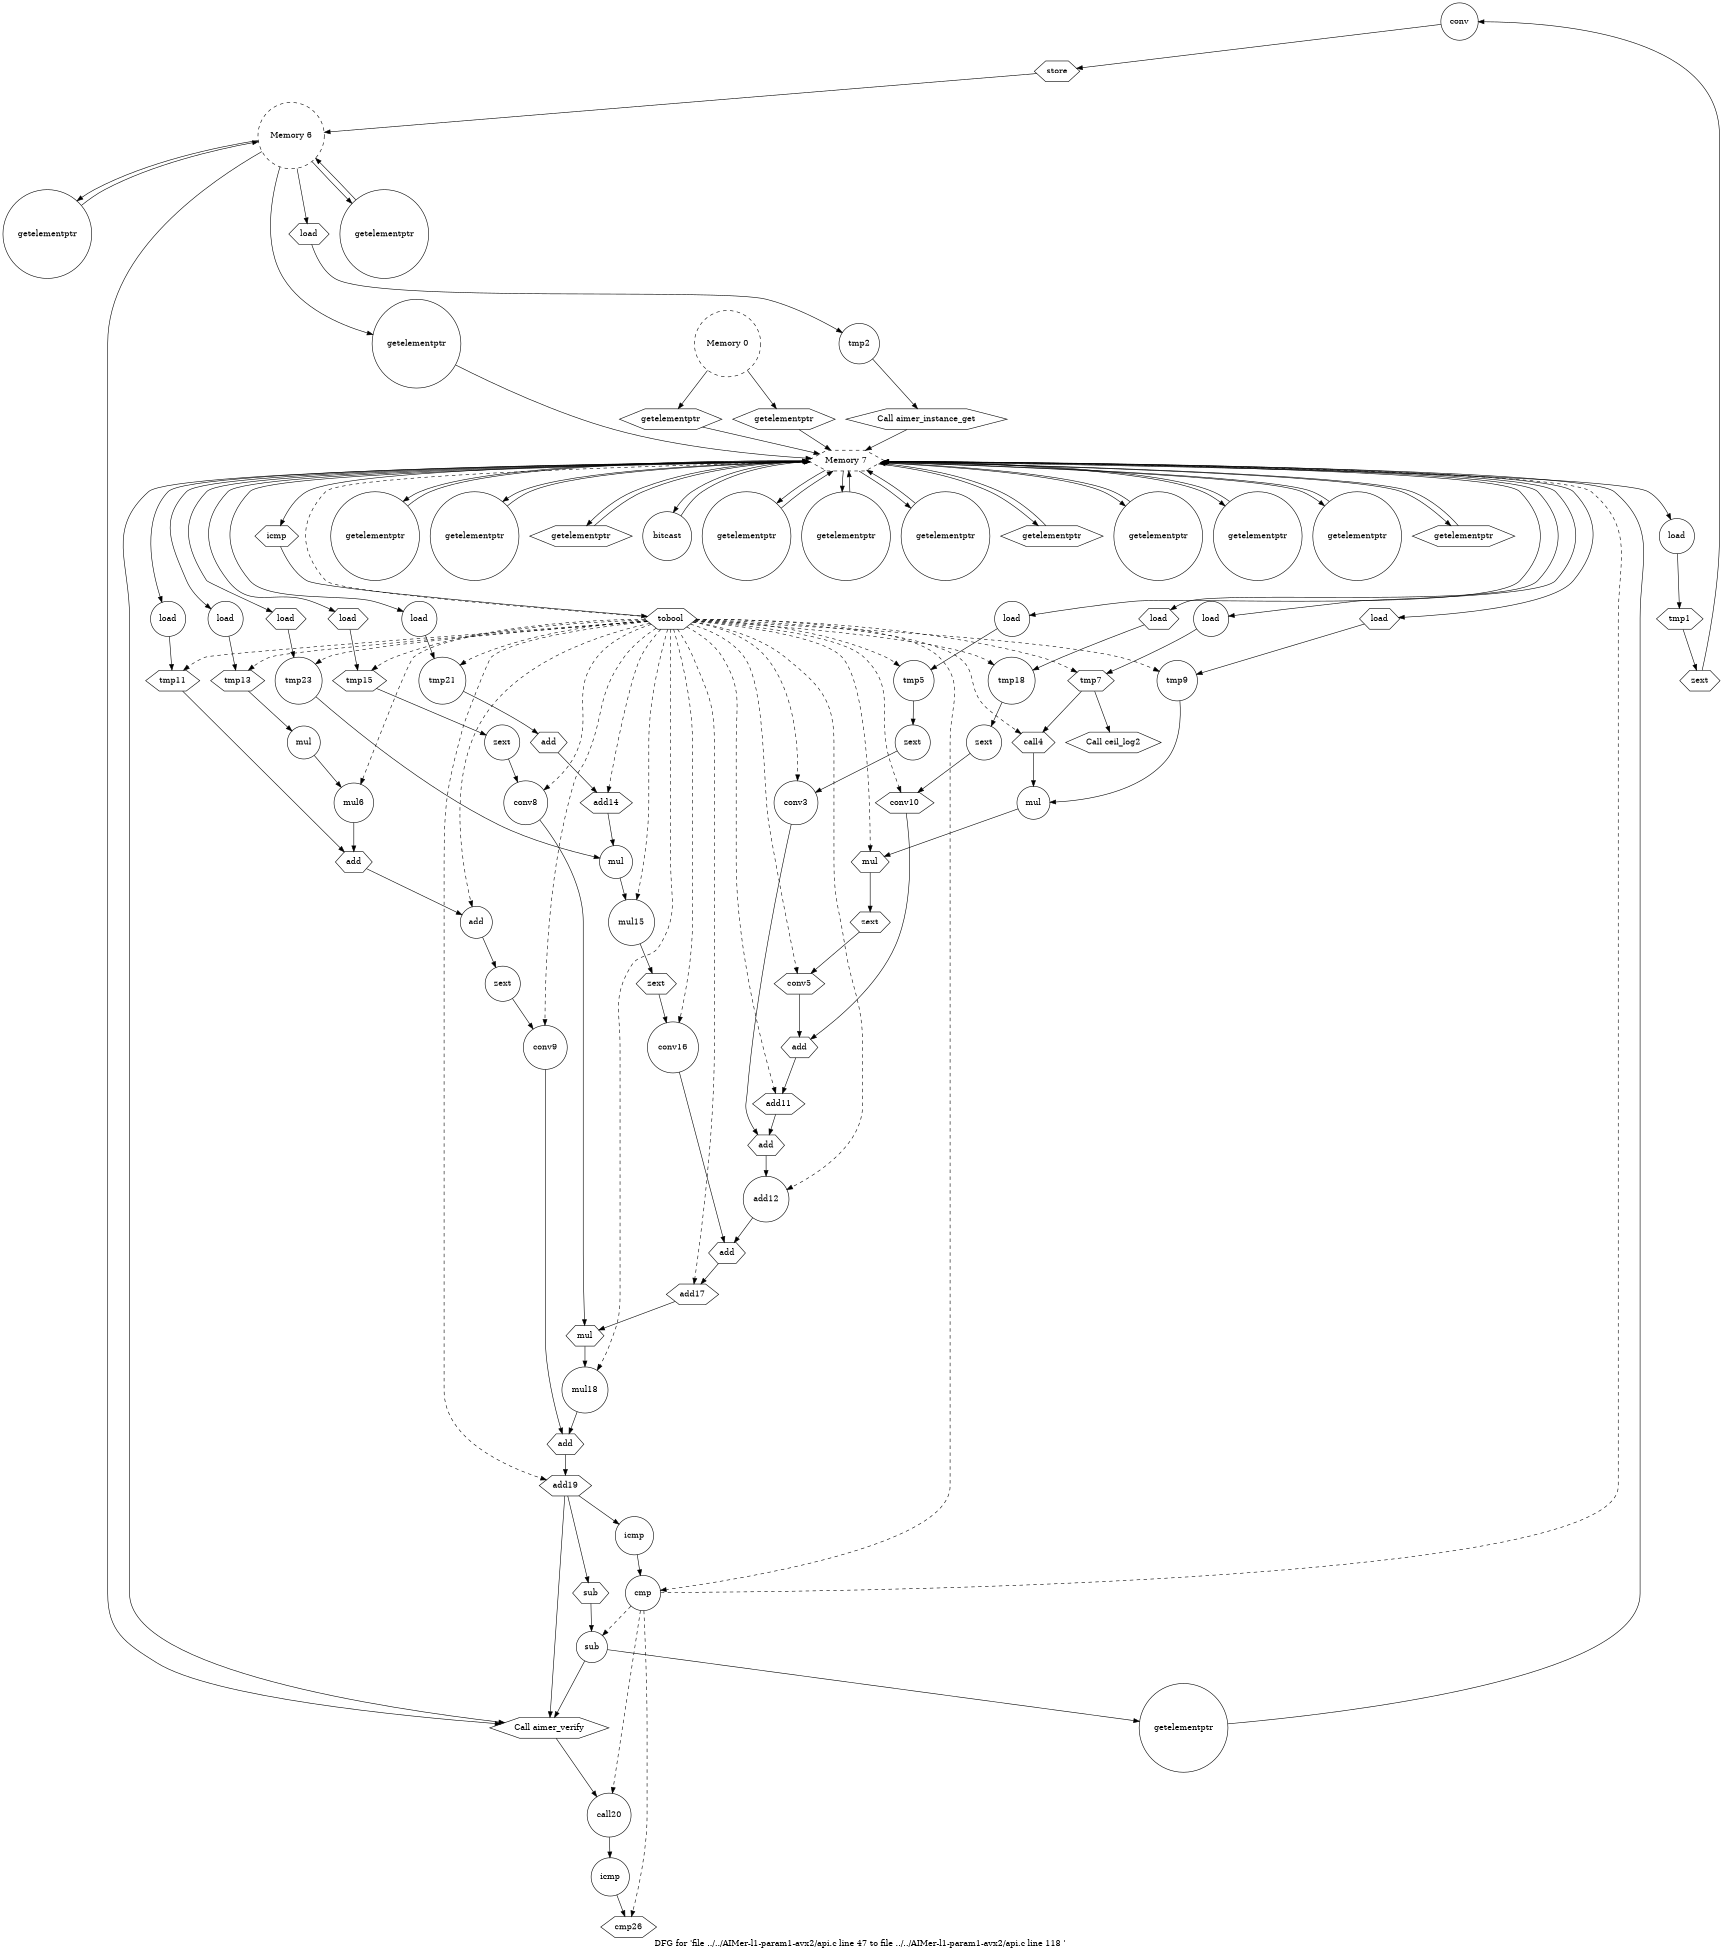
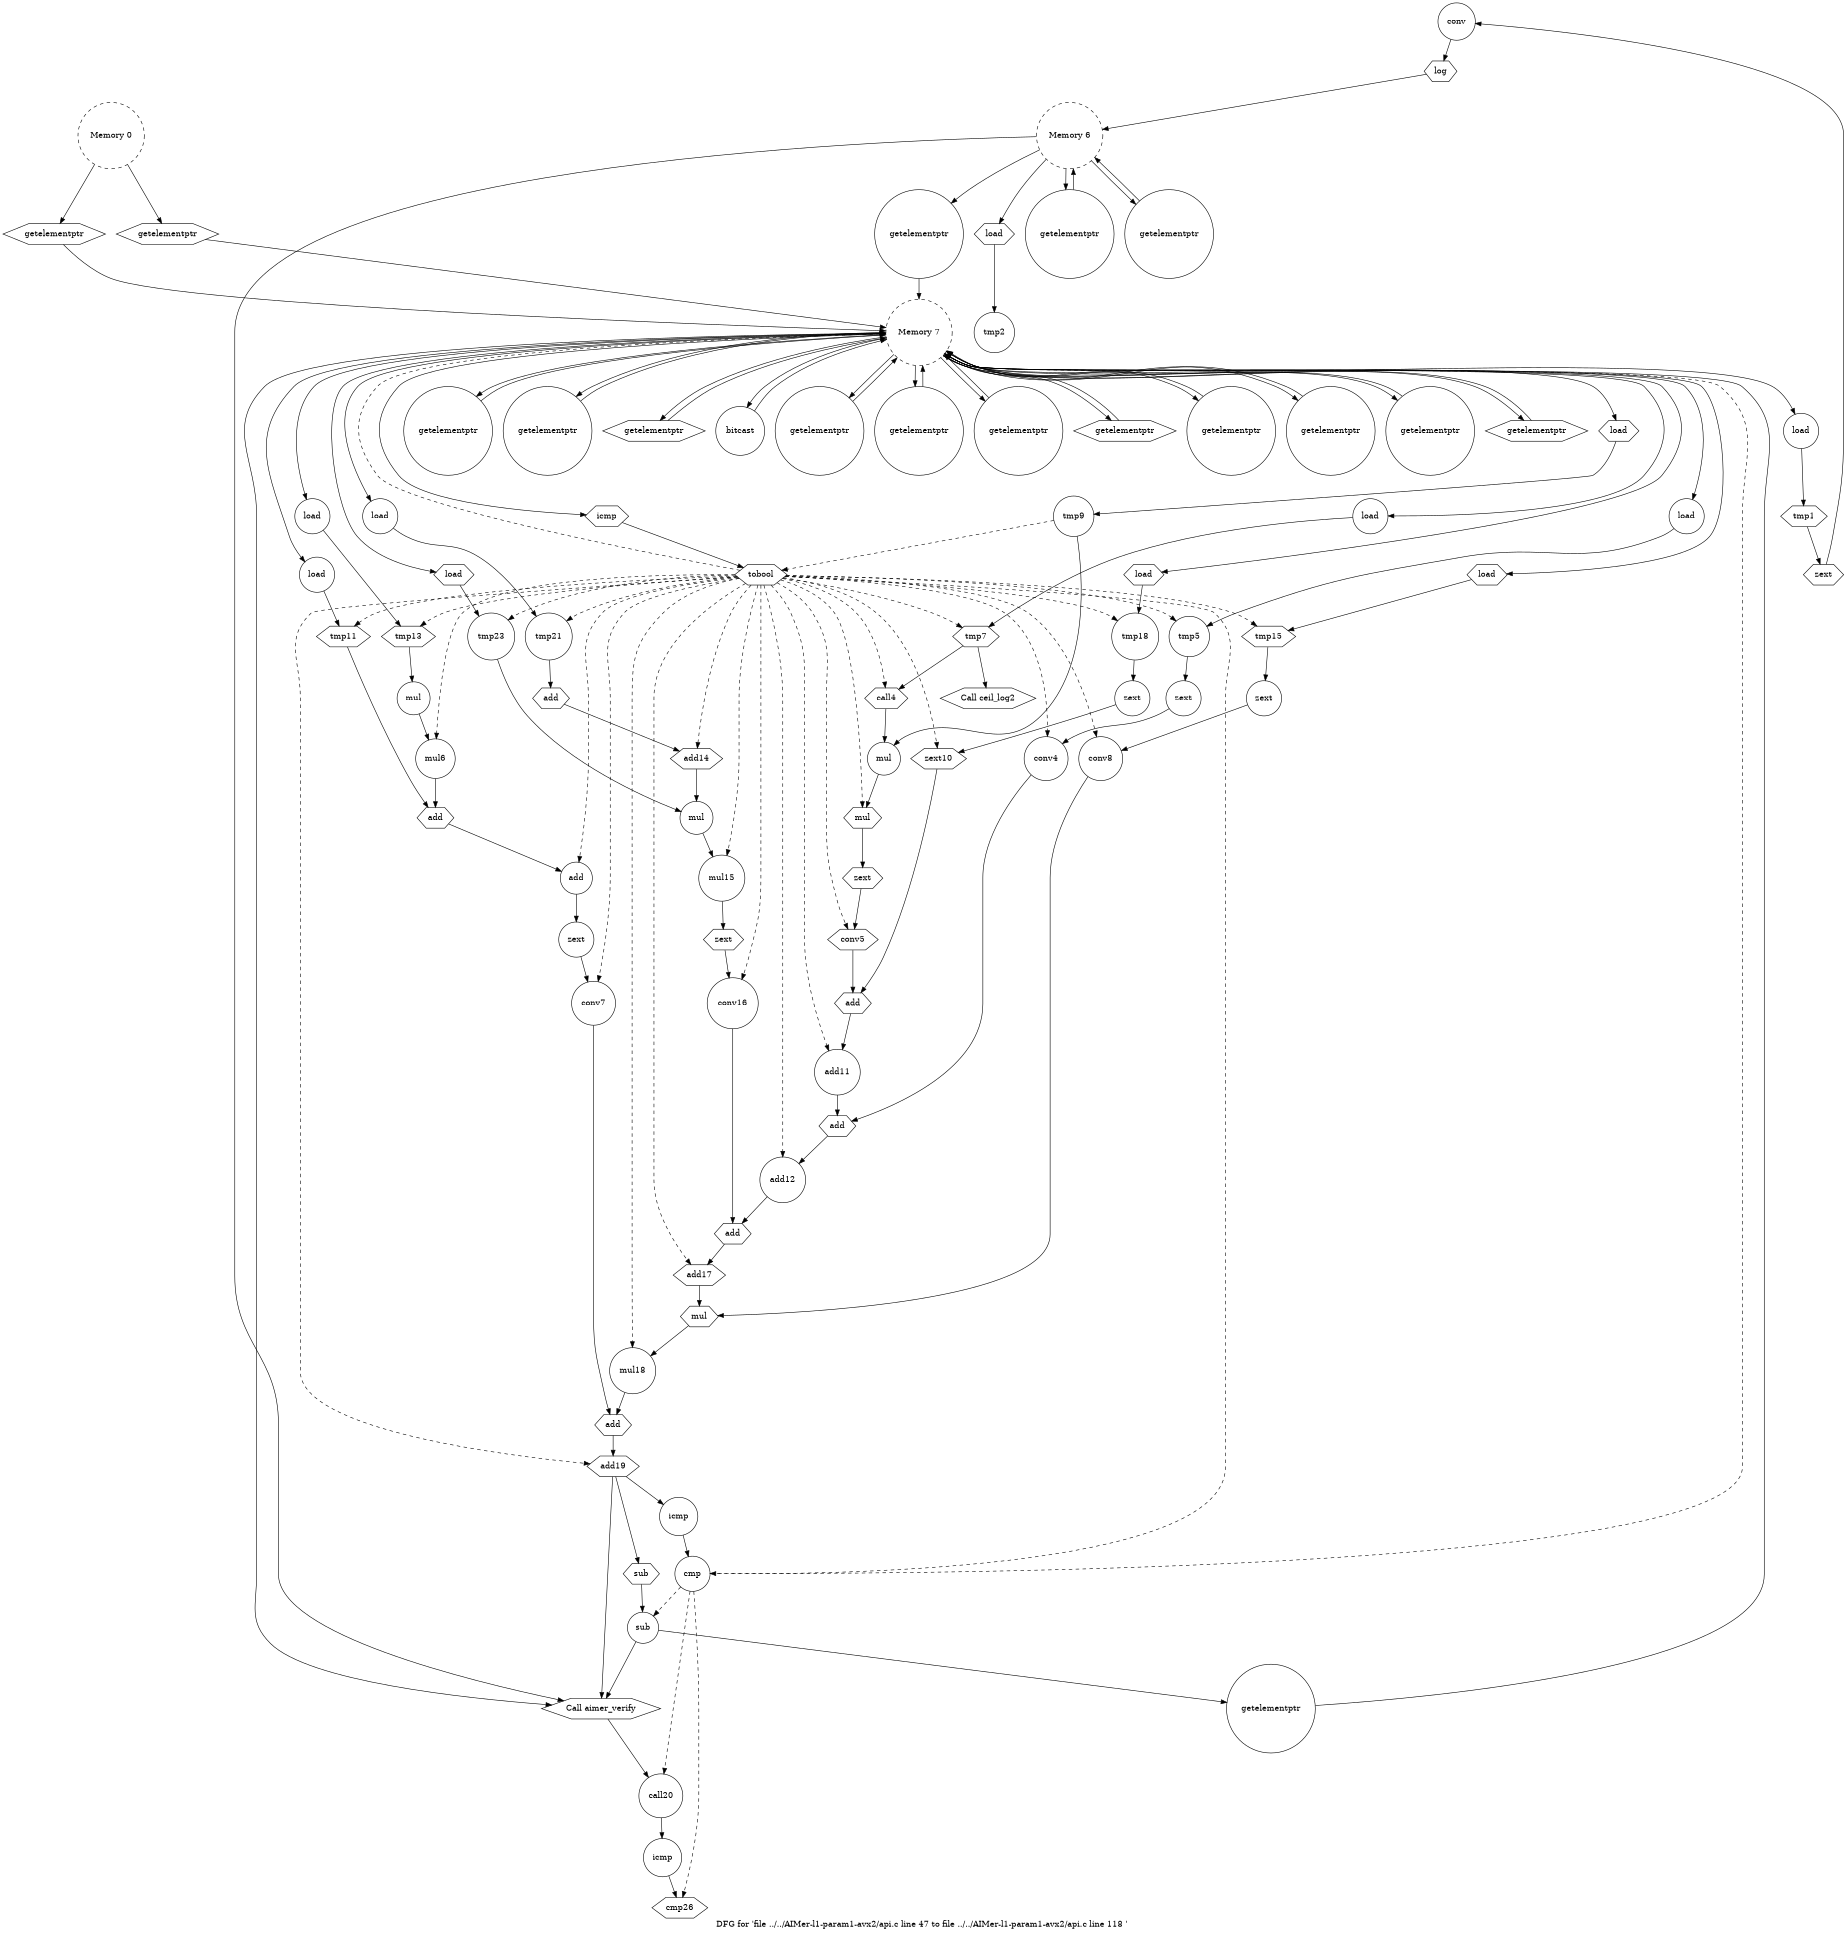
(1057, 71) -> (1441, 71)
(926, 419) -> none
(846, 461) -> (919, 332)
(972, 638) -> (921, 545)
(796, 803) -> (1046, 759)
(905, 803) -> (939, 759)
(545, 1047) -> (594, 1003)
(779, 1104) -> (837, 1072)
